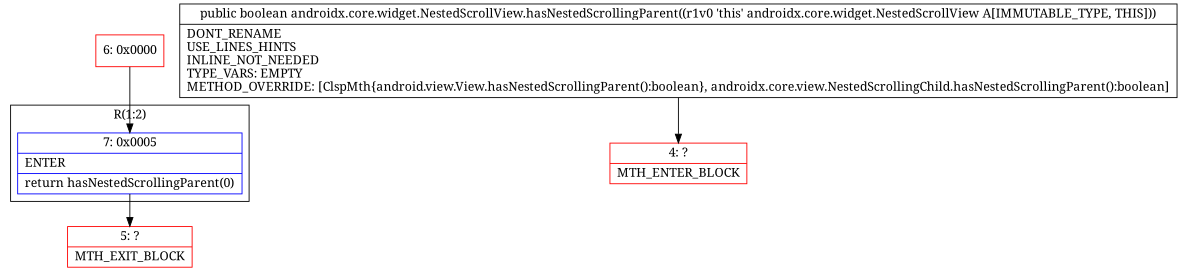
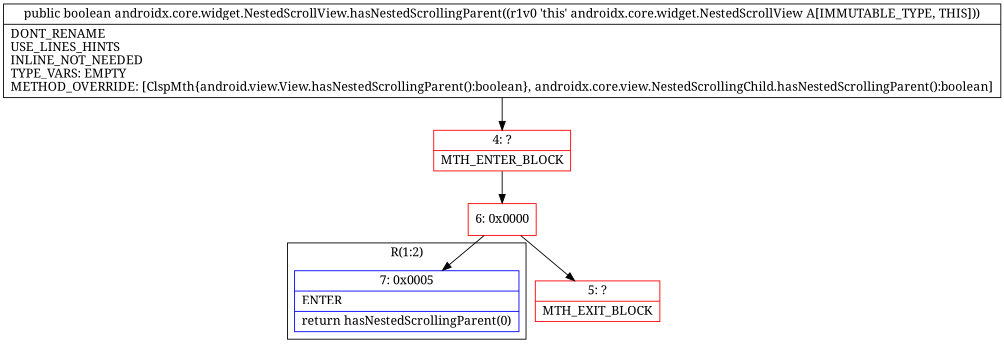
none -> (502, 183)
(130, 207) -> (544, 255)
